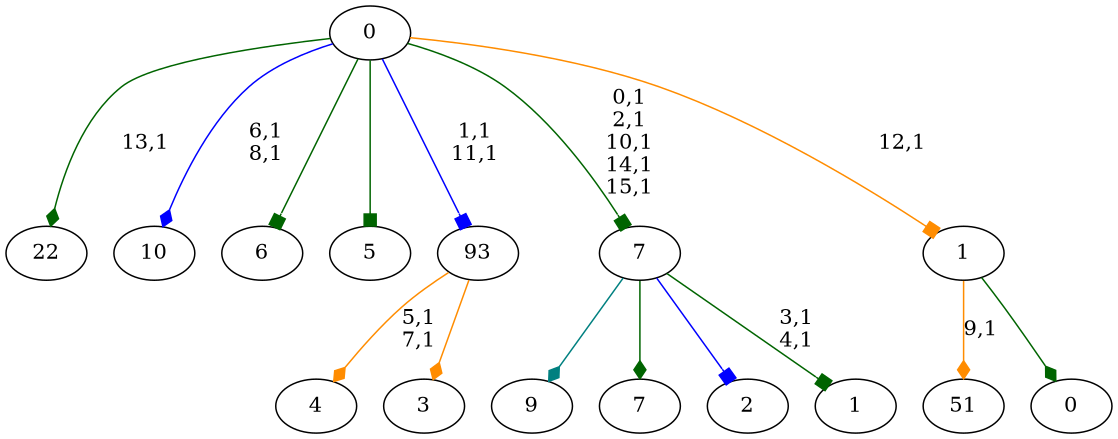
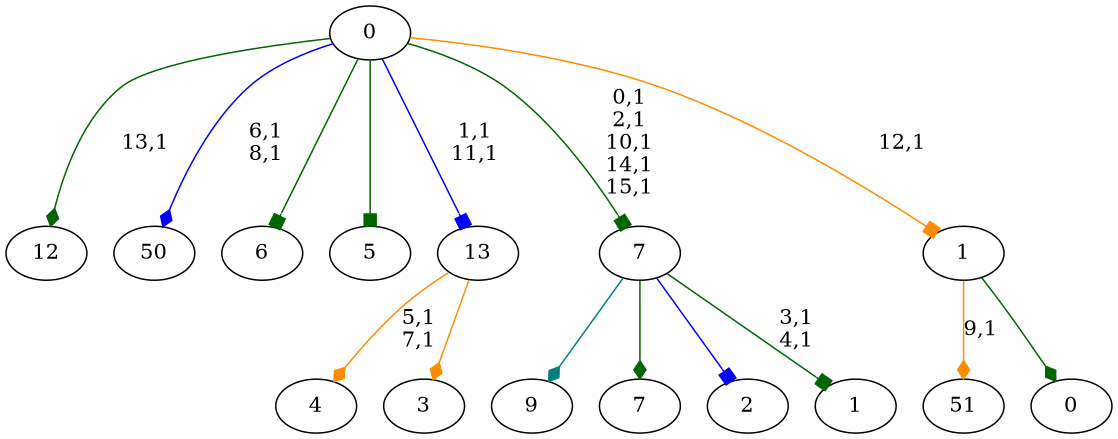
(46, 253) -> (46, 253)
(154, 253) -> (154, 253)
(478, 253) -> (478, 253)
